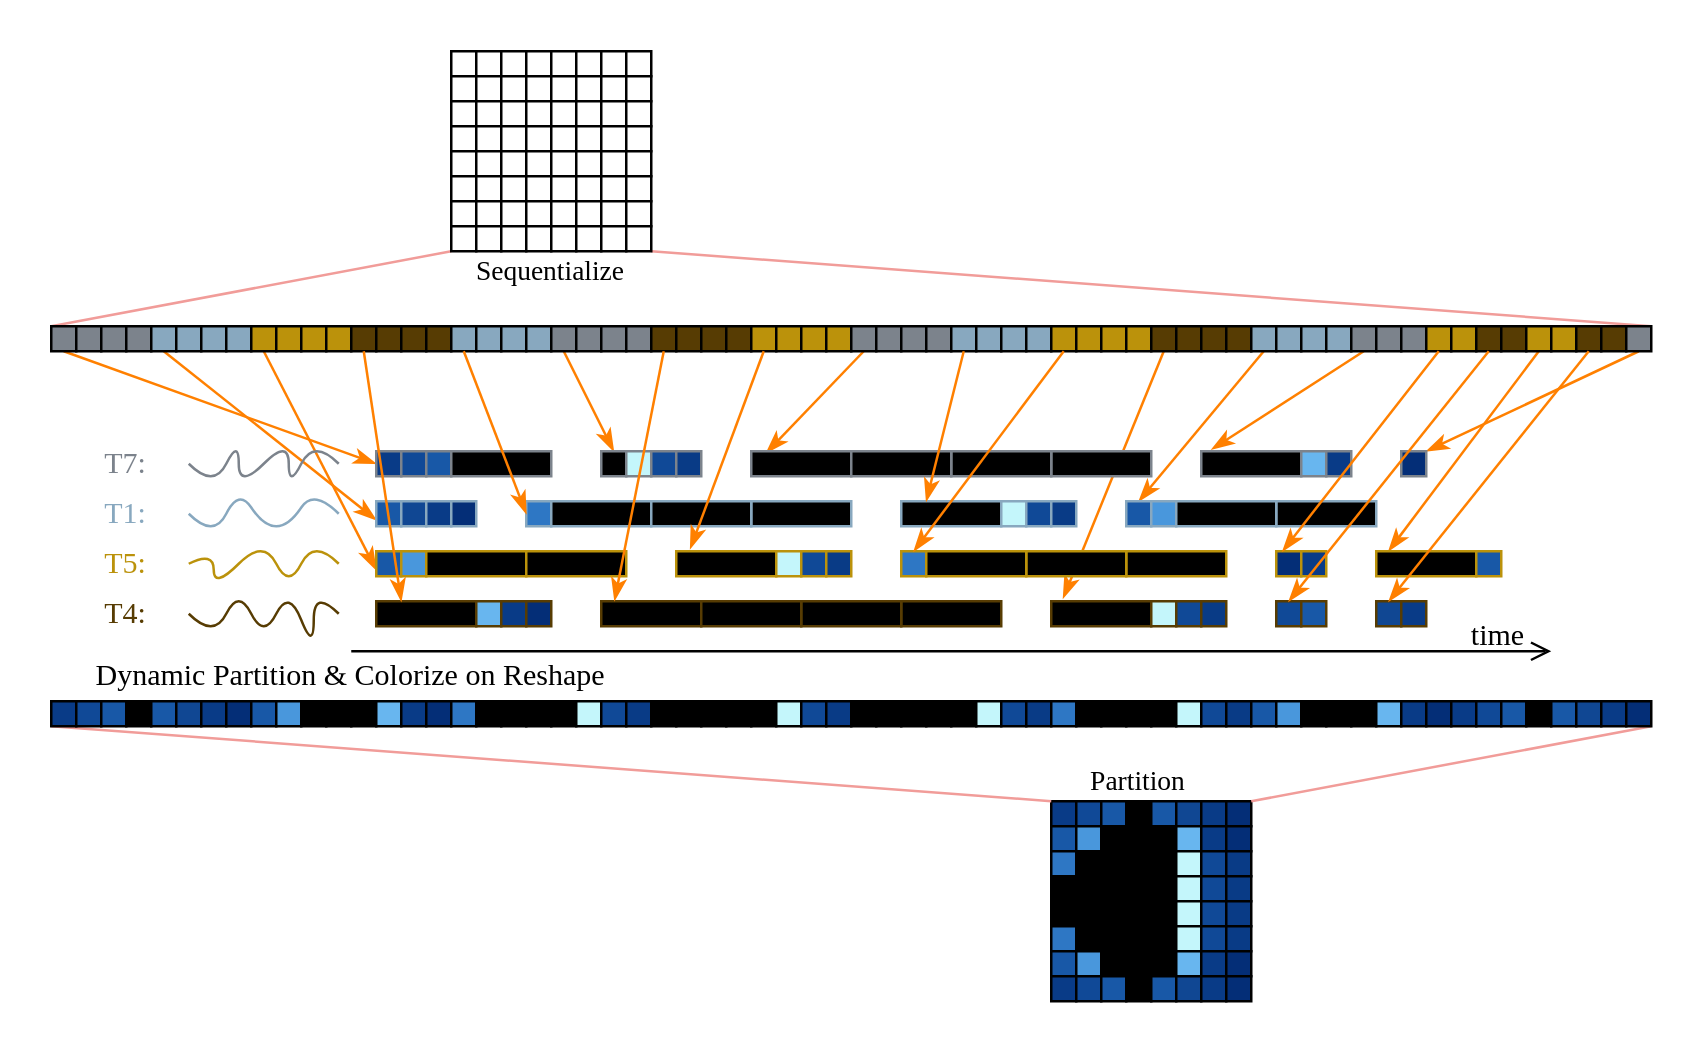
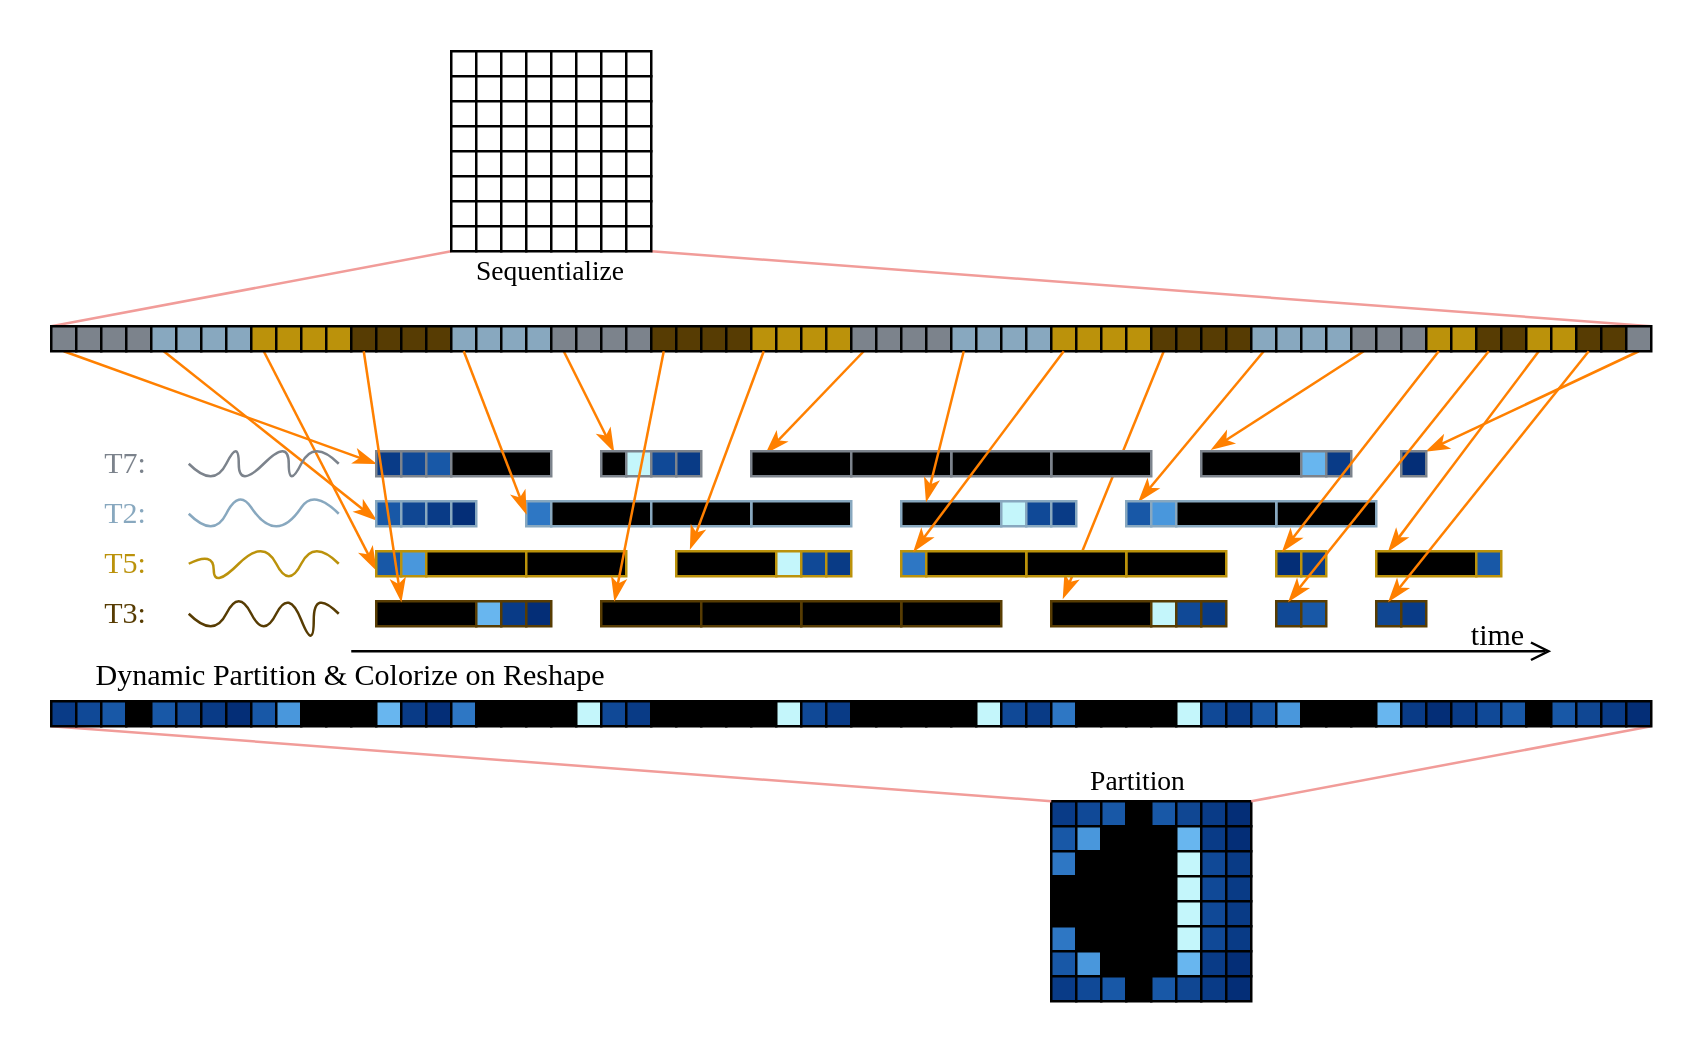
(126, 514) -> (126, 514)
(126, 614) -> (126, 614)
